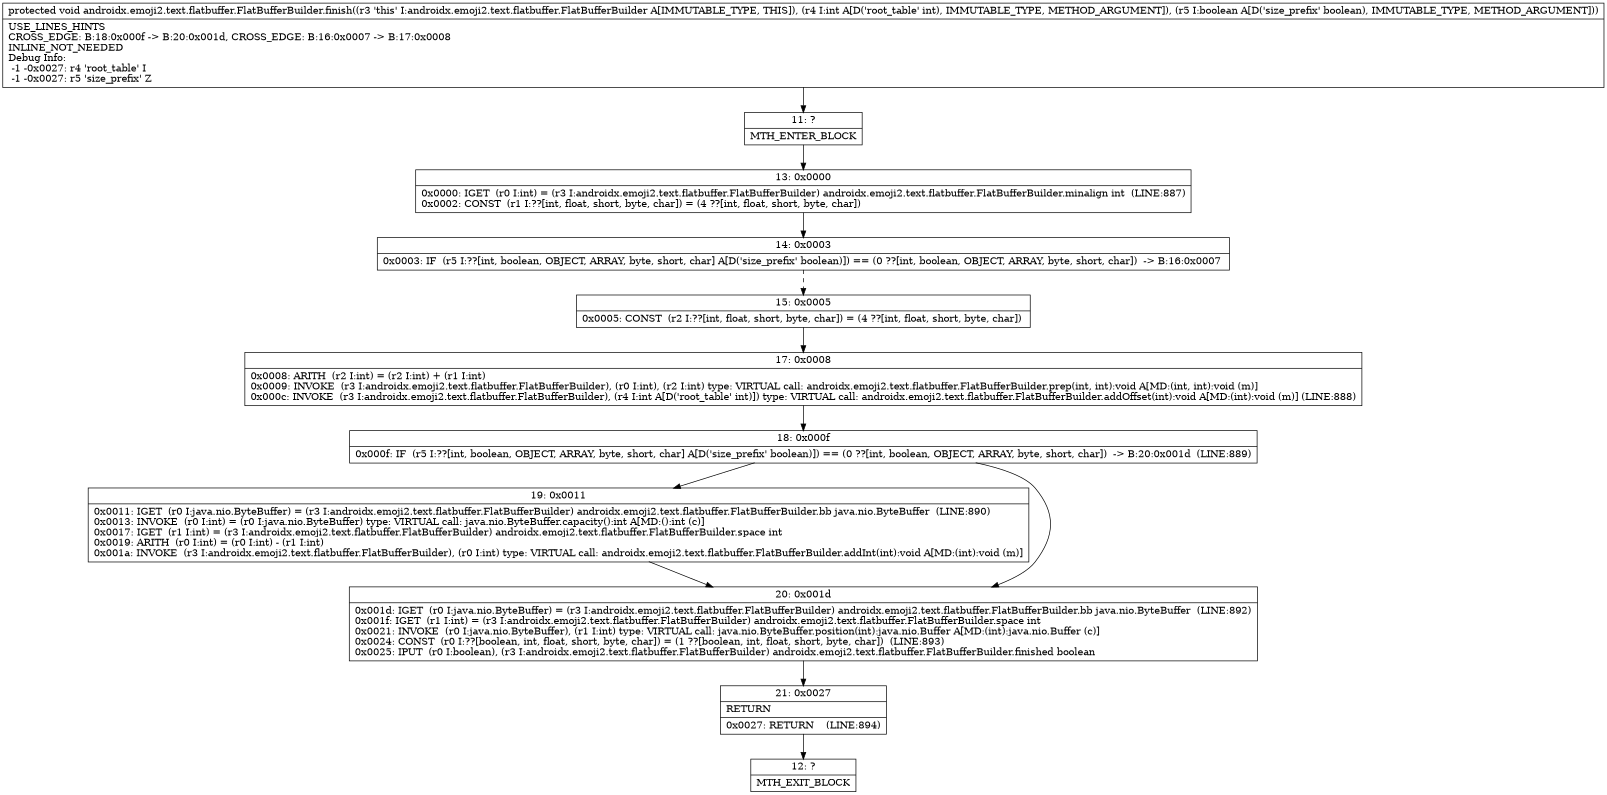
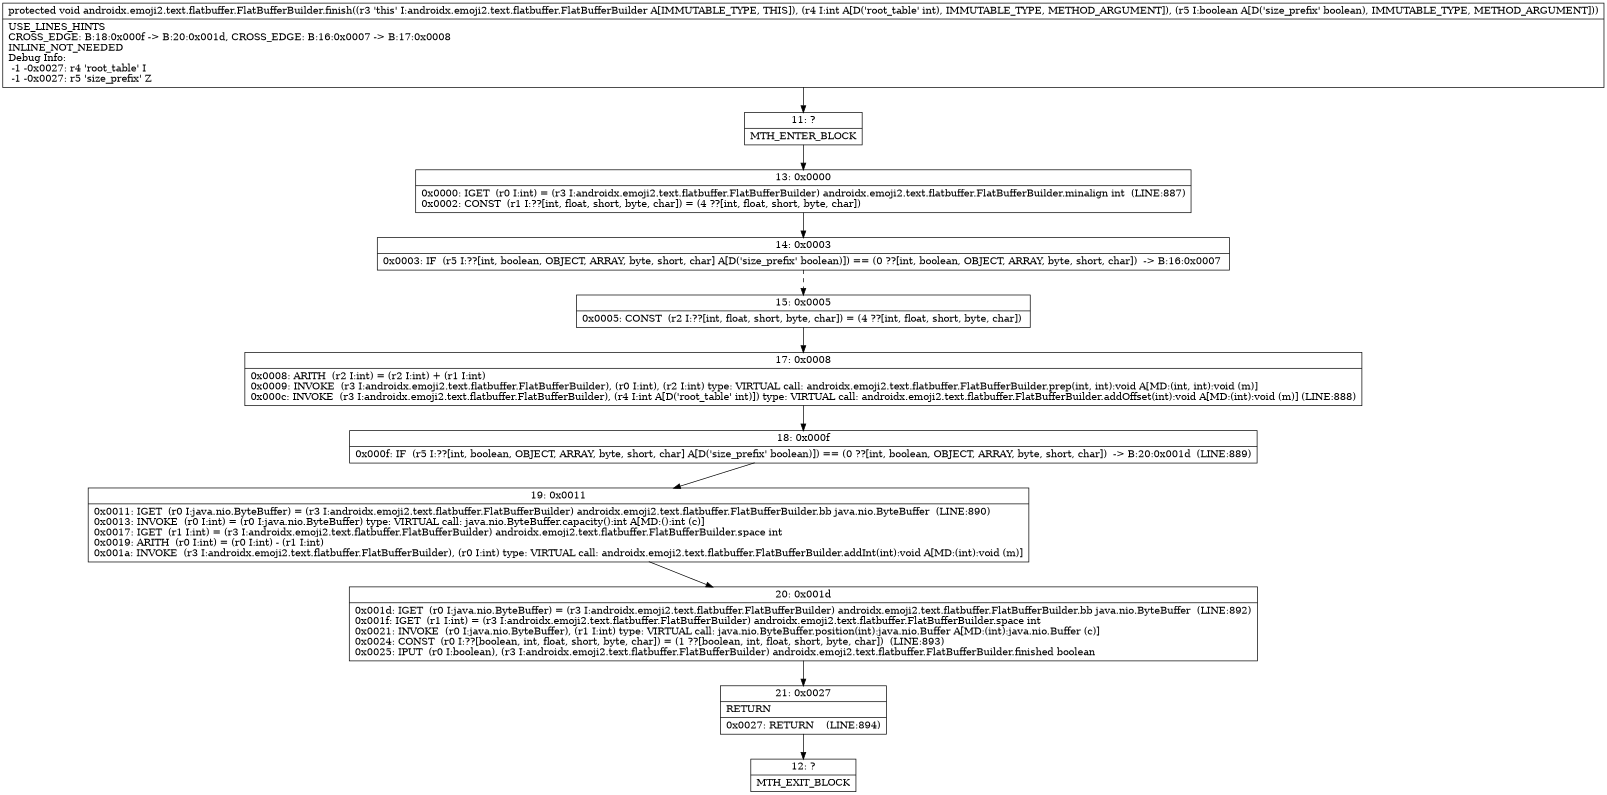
(1049, 514) -> none
